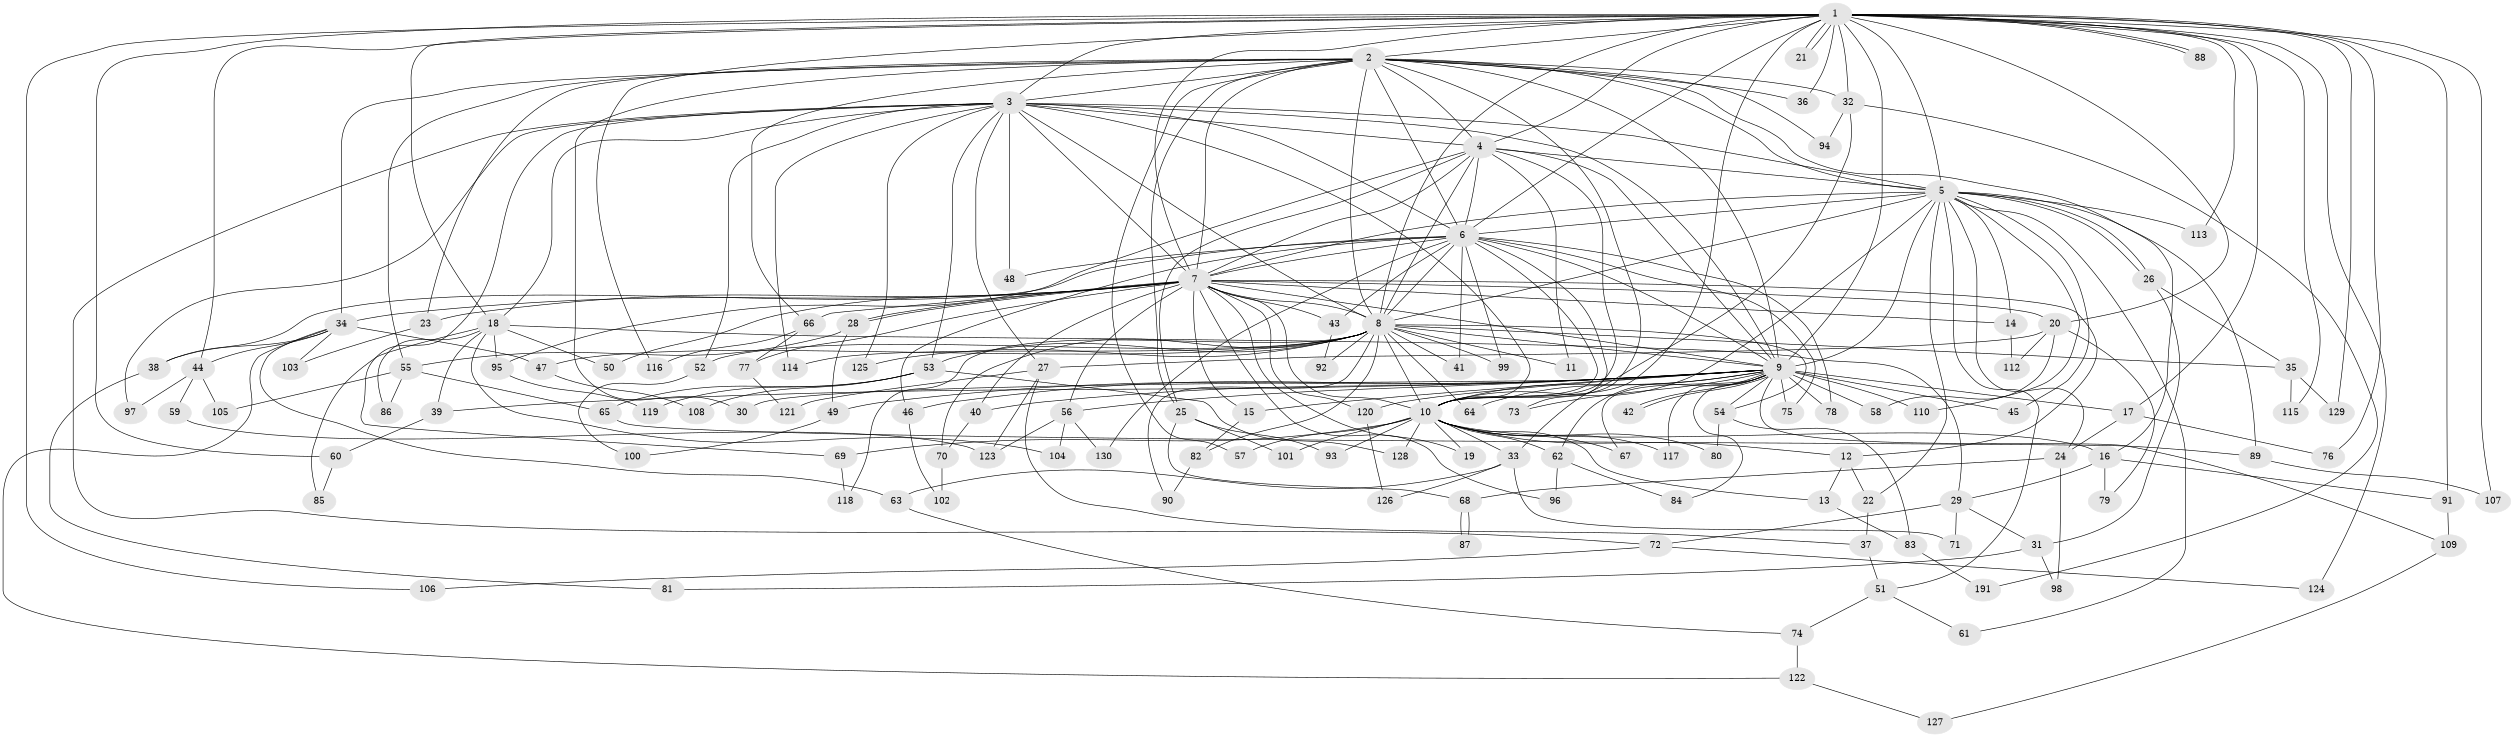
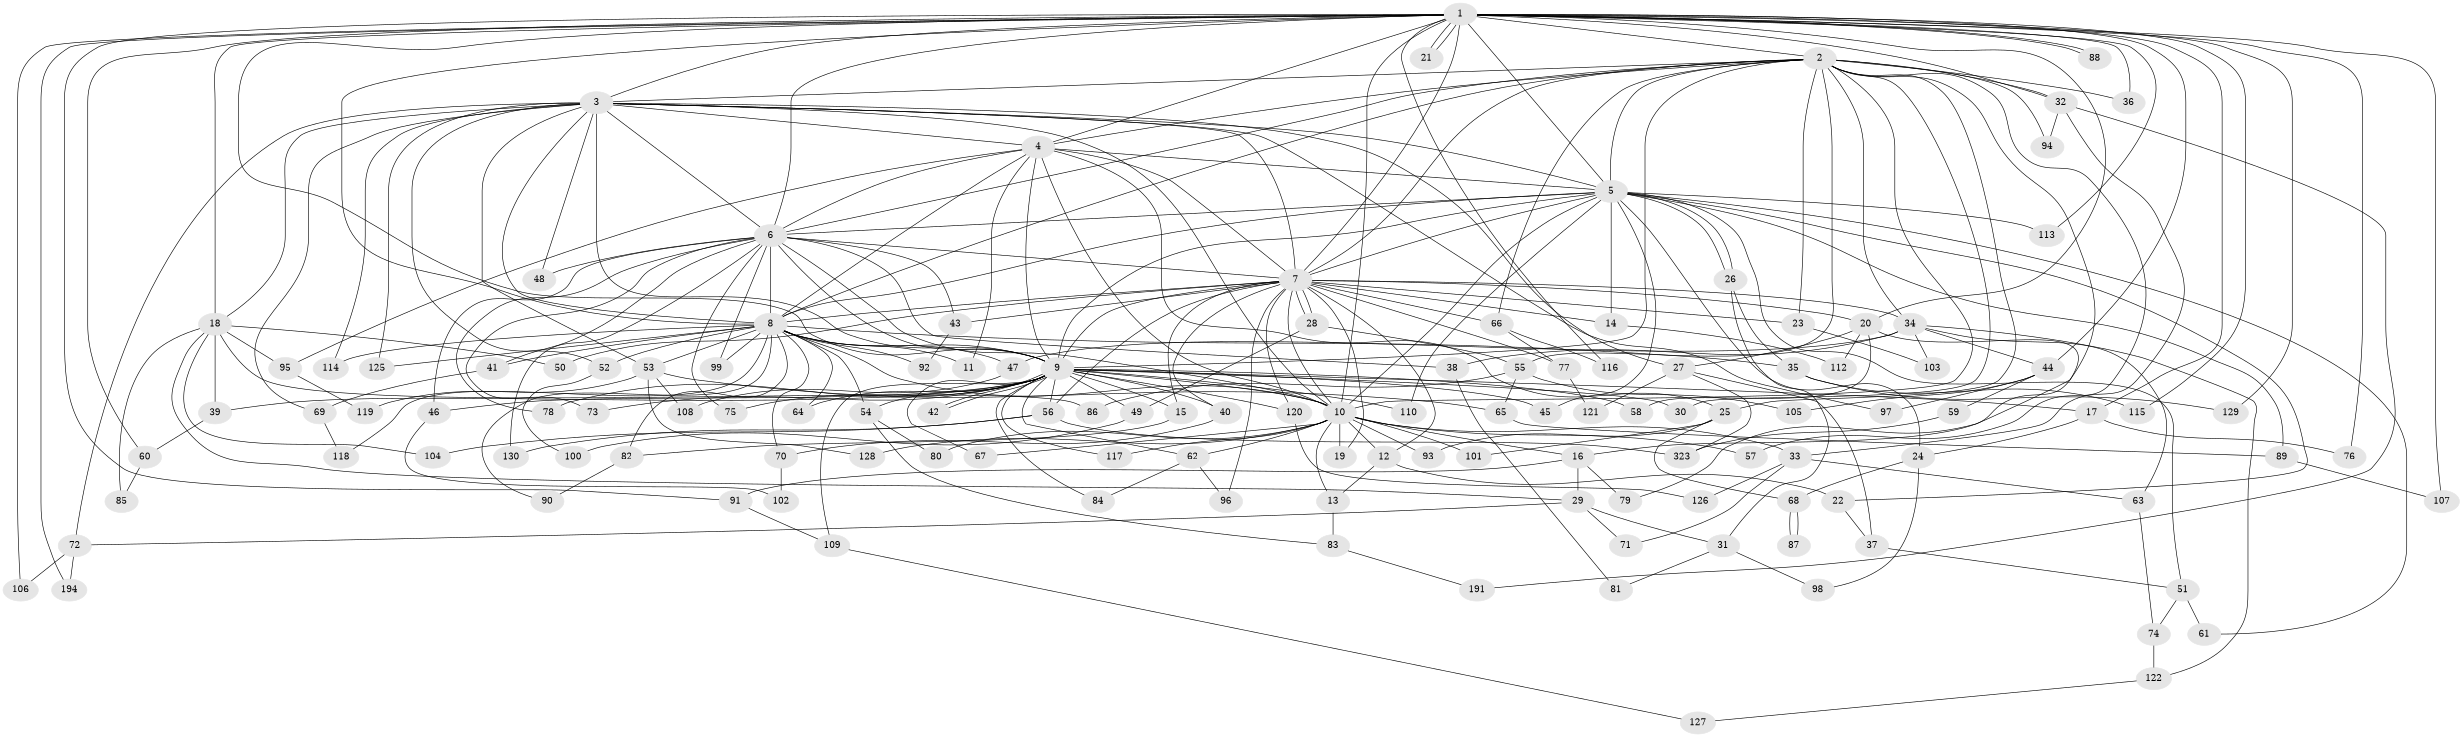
(1009, 441) -> (404, 385)
(988, 457) -> (1682, 457)
(2317, 590) -> (69, 590)
